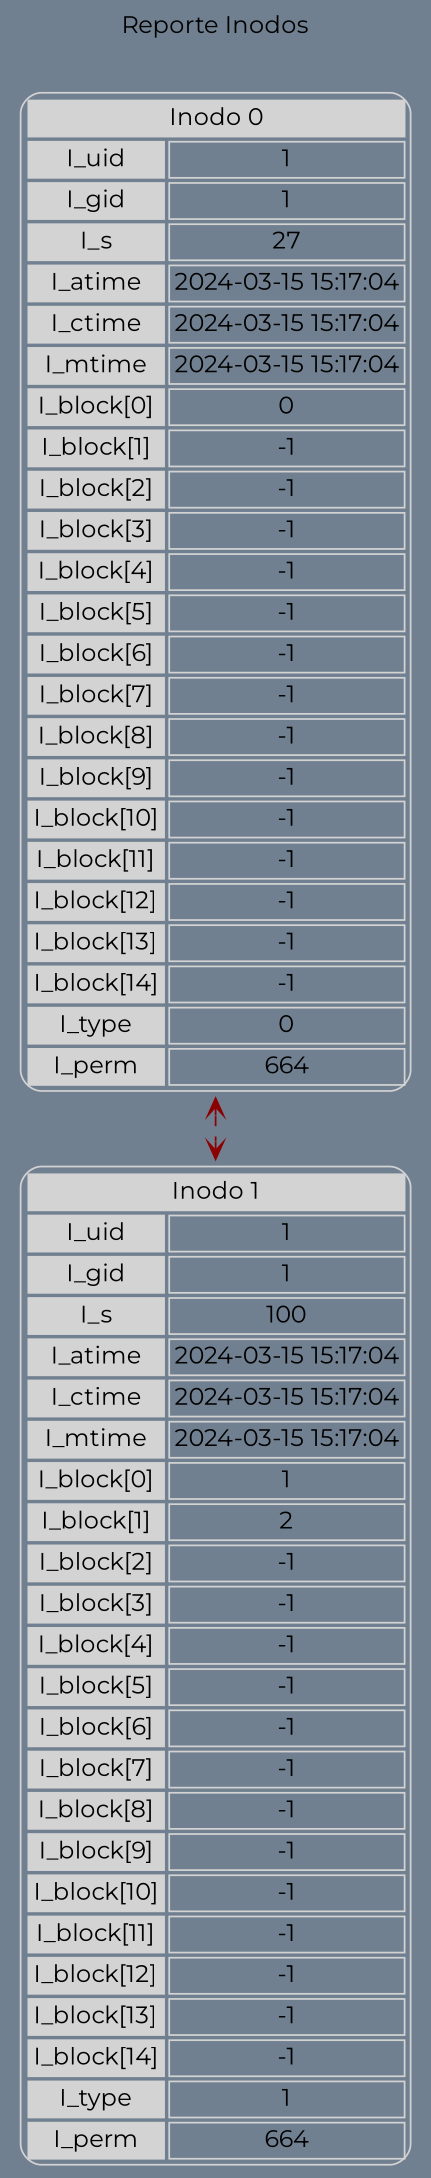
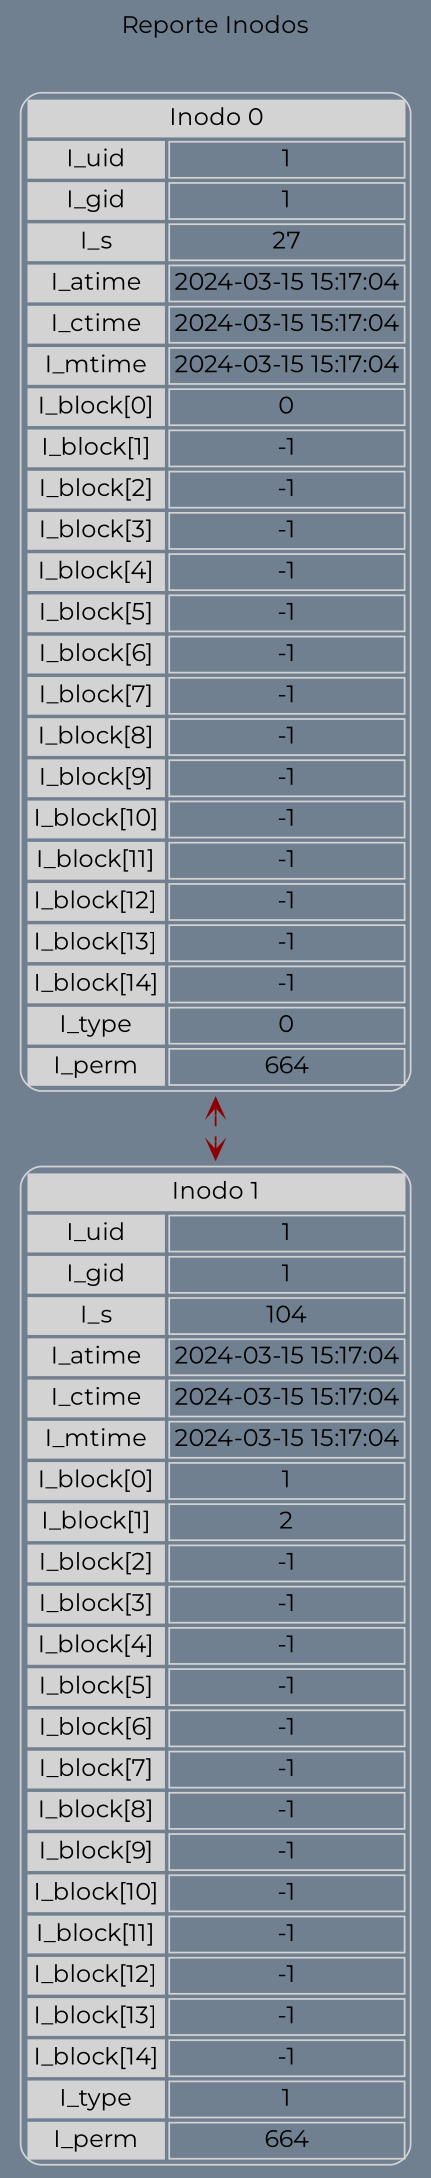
(287, 1315) -> (287, 1315)
